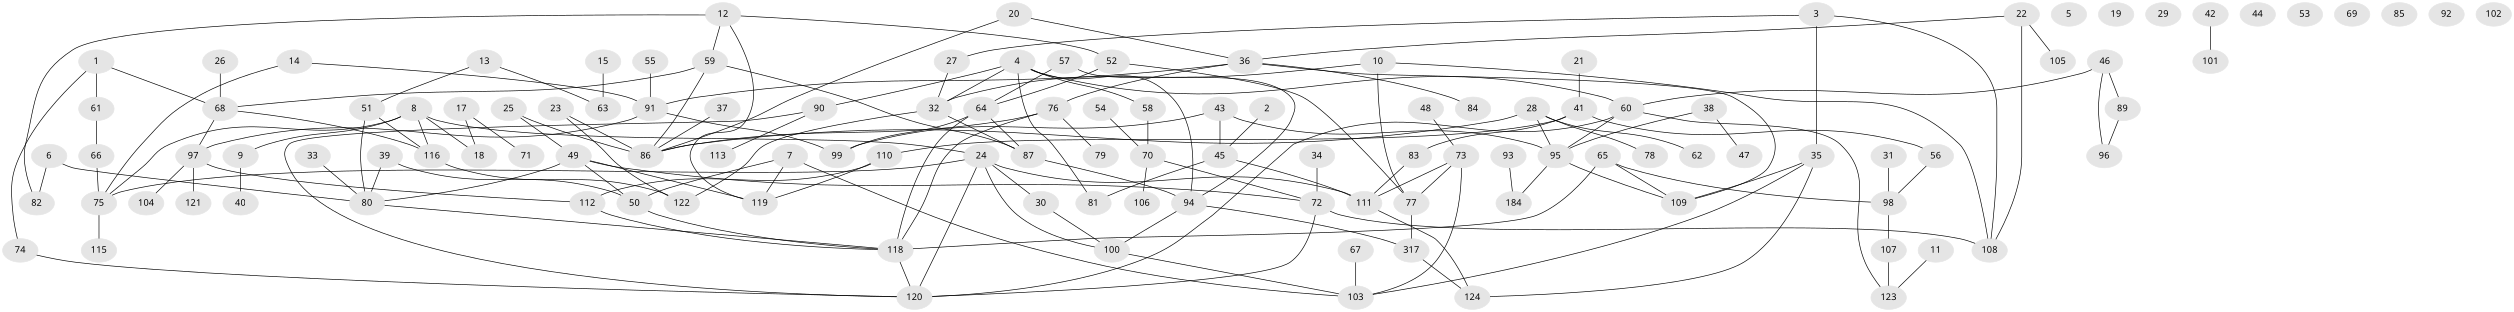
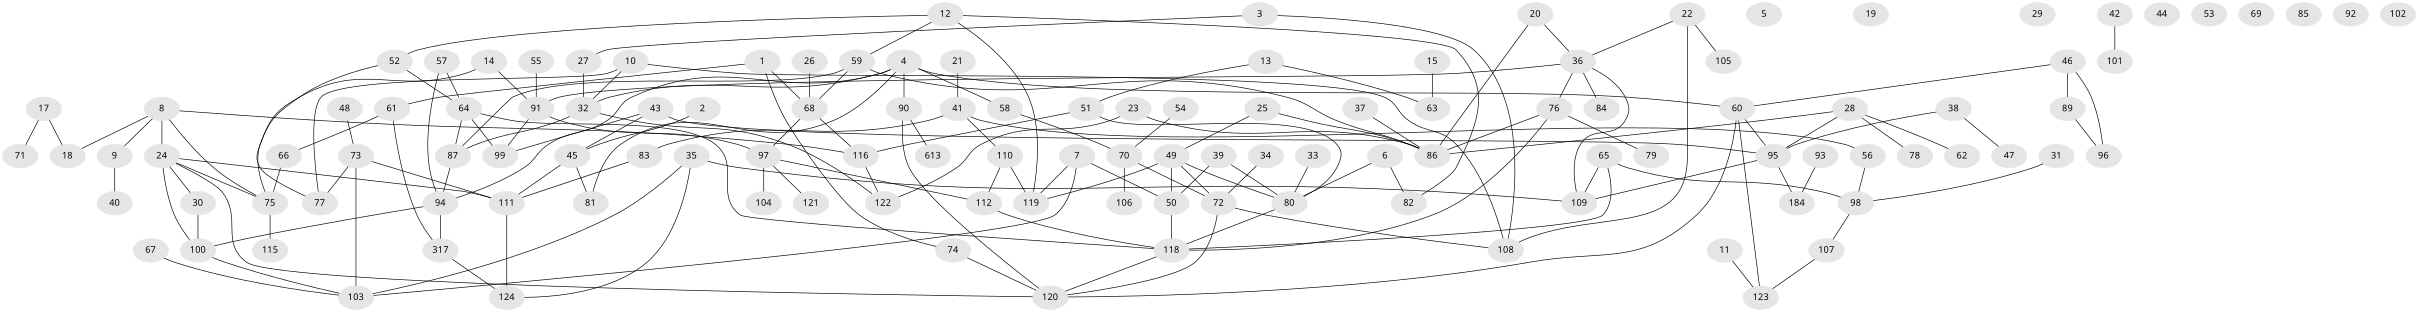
(1817, 85) -> none
(718, 156) -> (933, 156)
(1411, 227) -> (405, 180)
